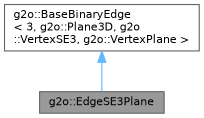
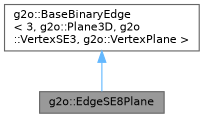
(102, 102) -> (102, 102)
